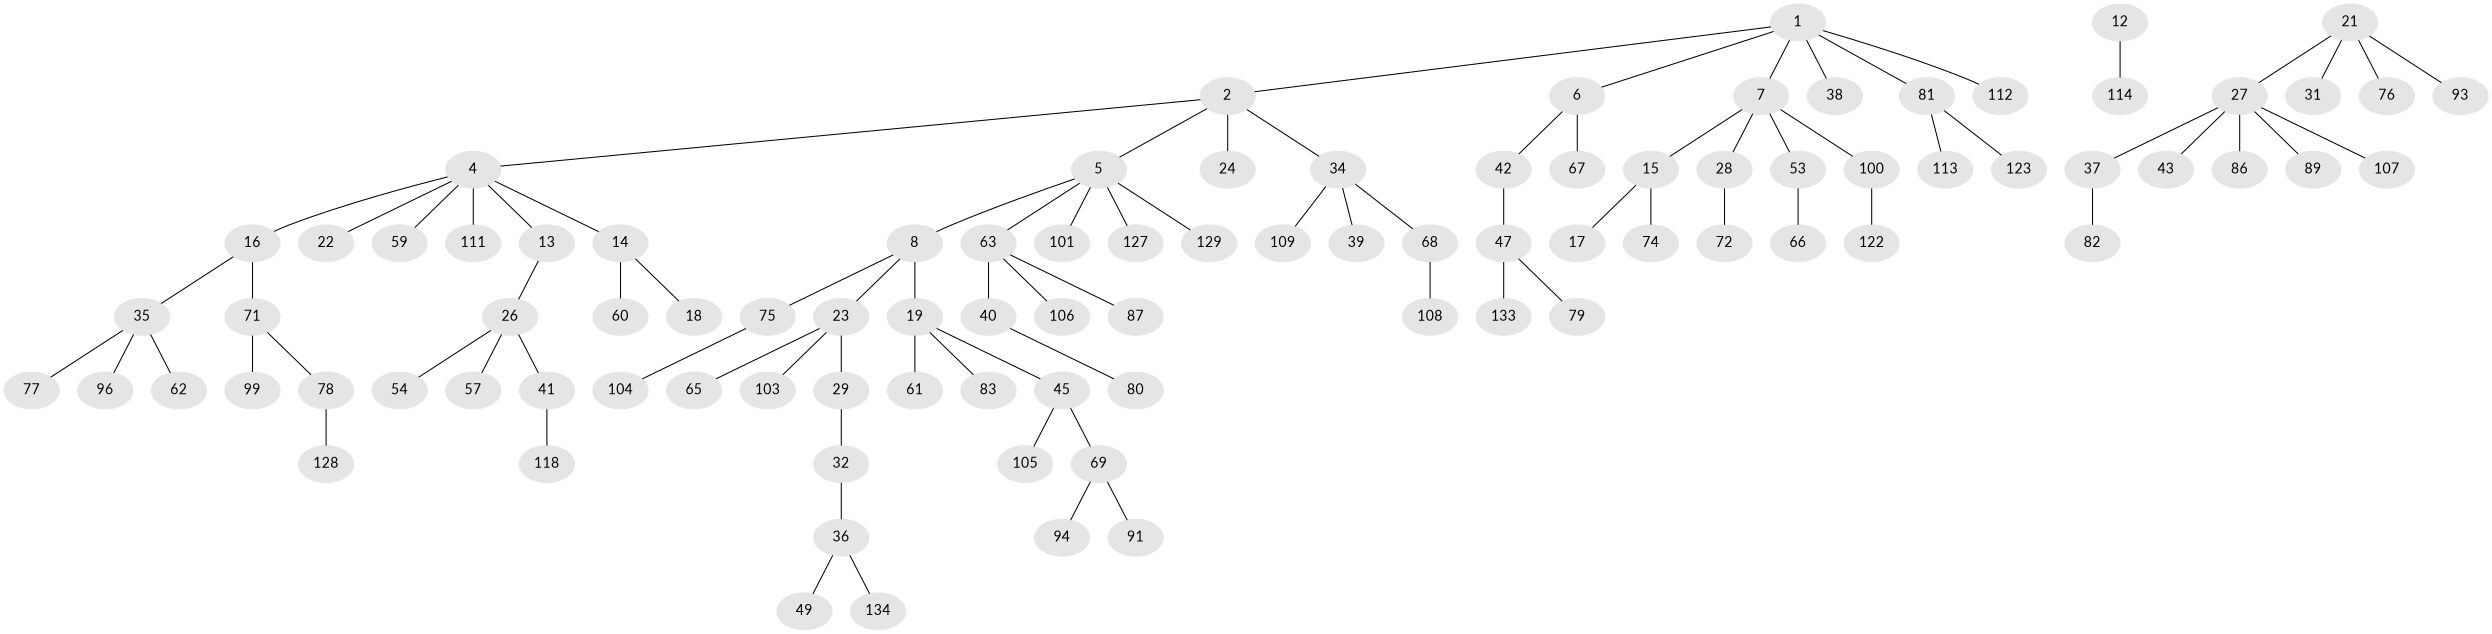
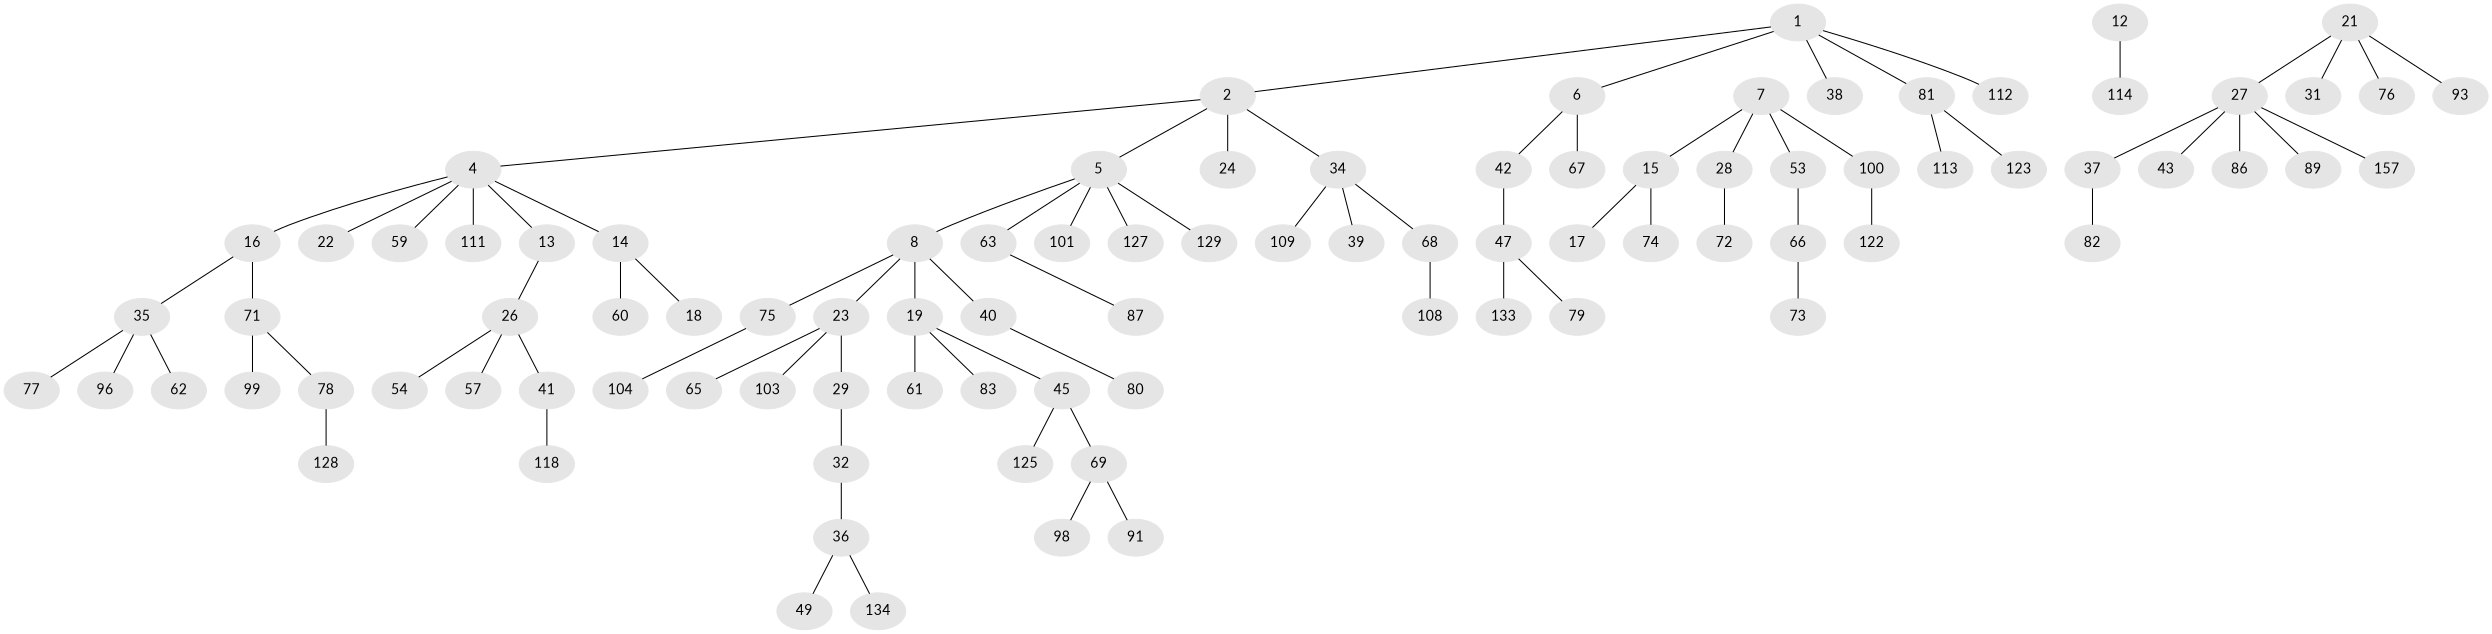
(1780, 59) -> none
(2387, 170) -> (2387, 170)
(988, 280) -> (952, 280)
(1062, 317) -> none
none -> (1798, 317)
(1025, 464) -> (1025, 464)
(1062, 538) -> (1062, 538)
